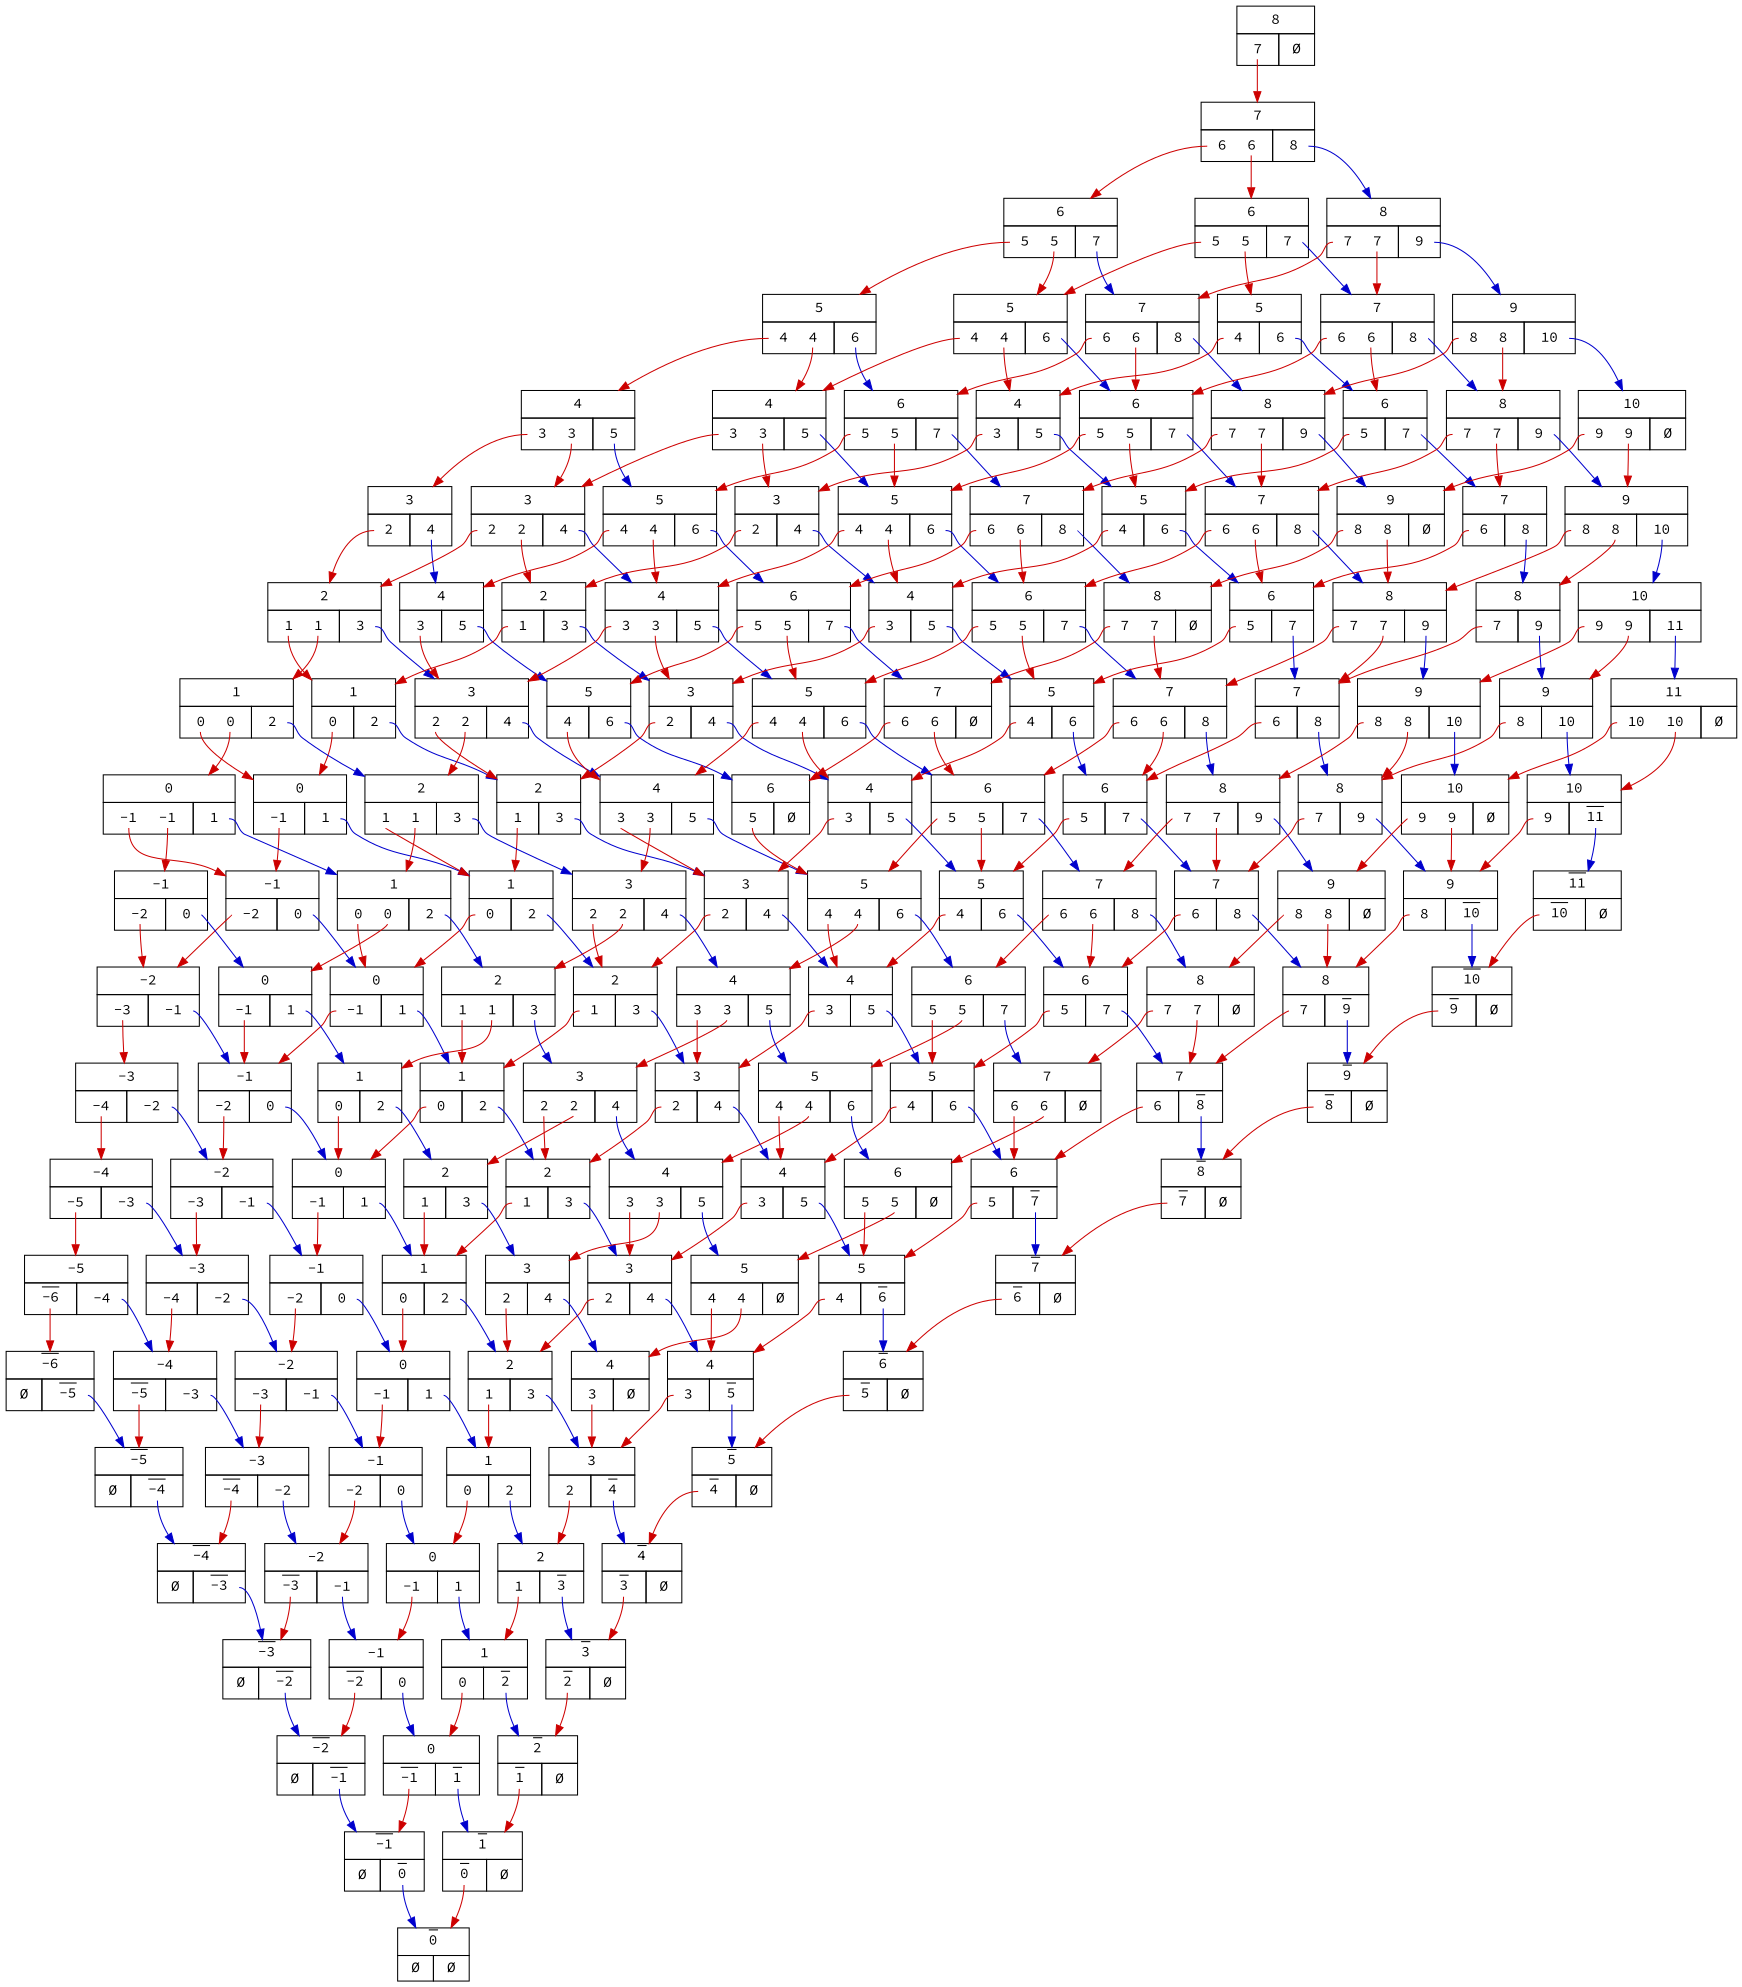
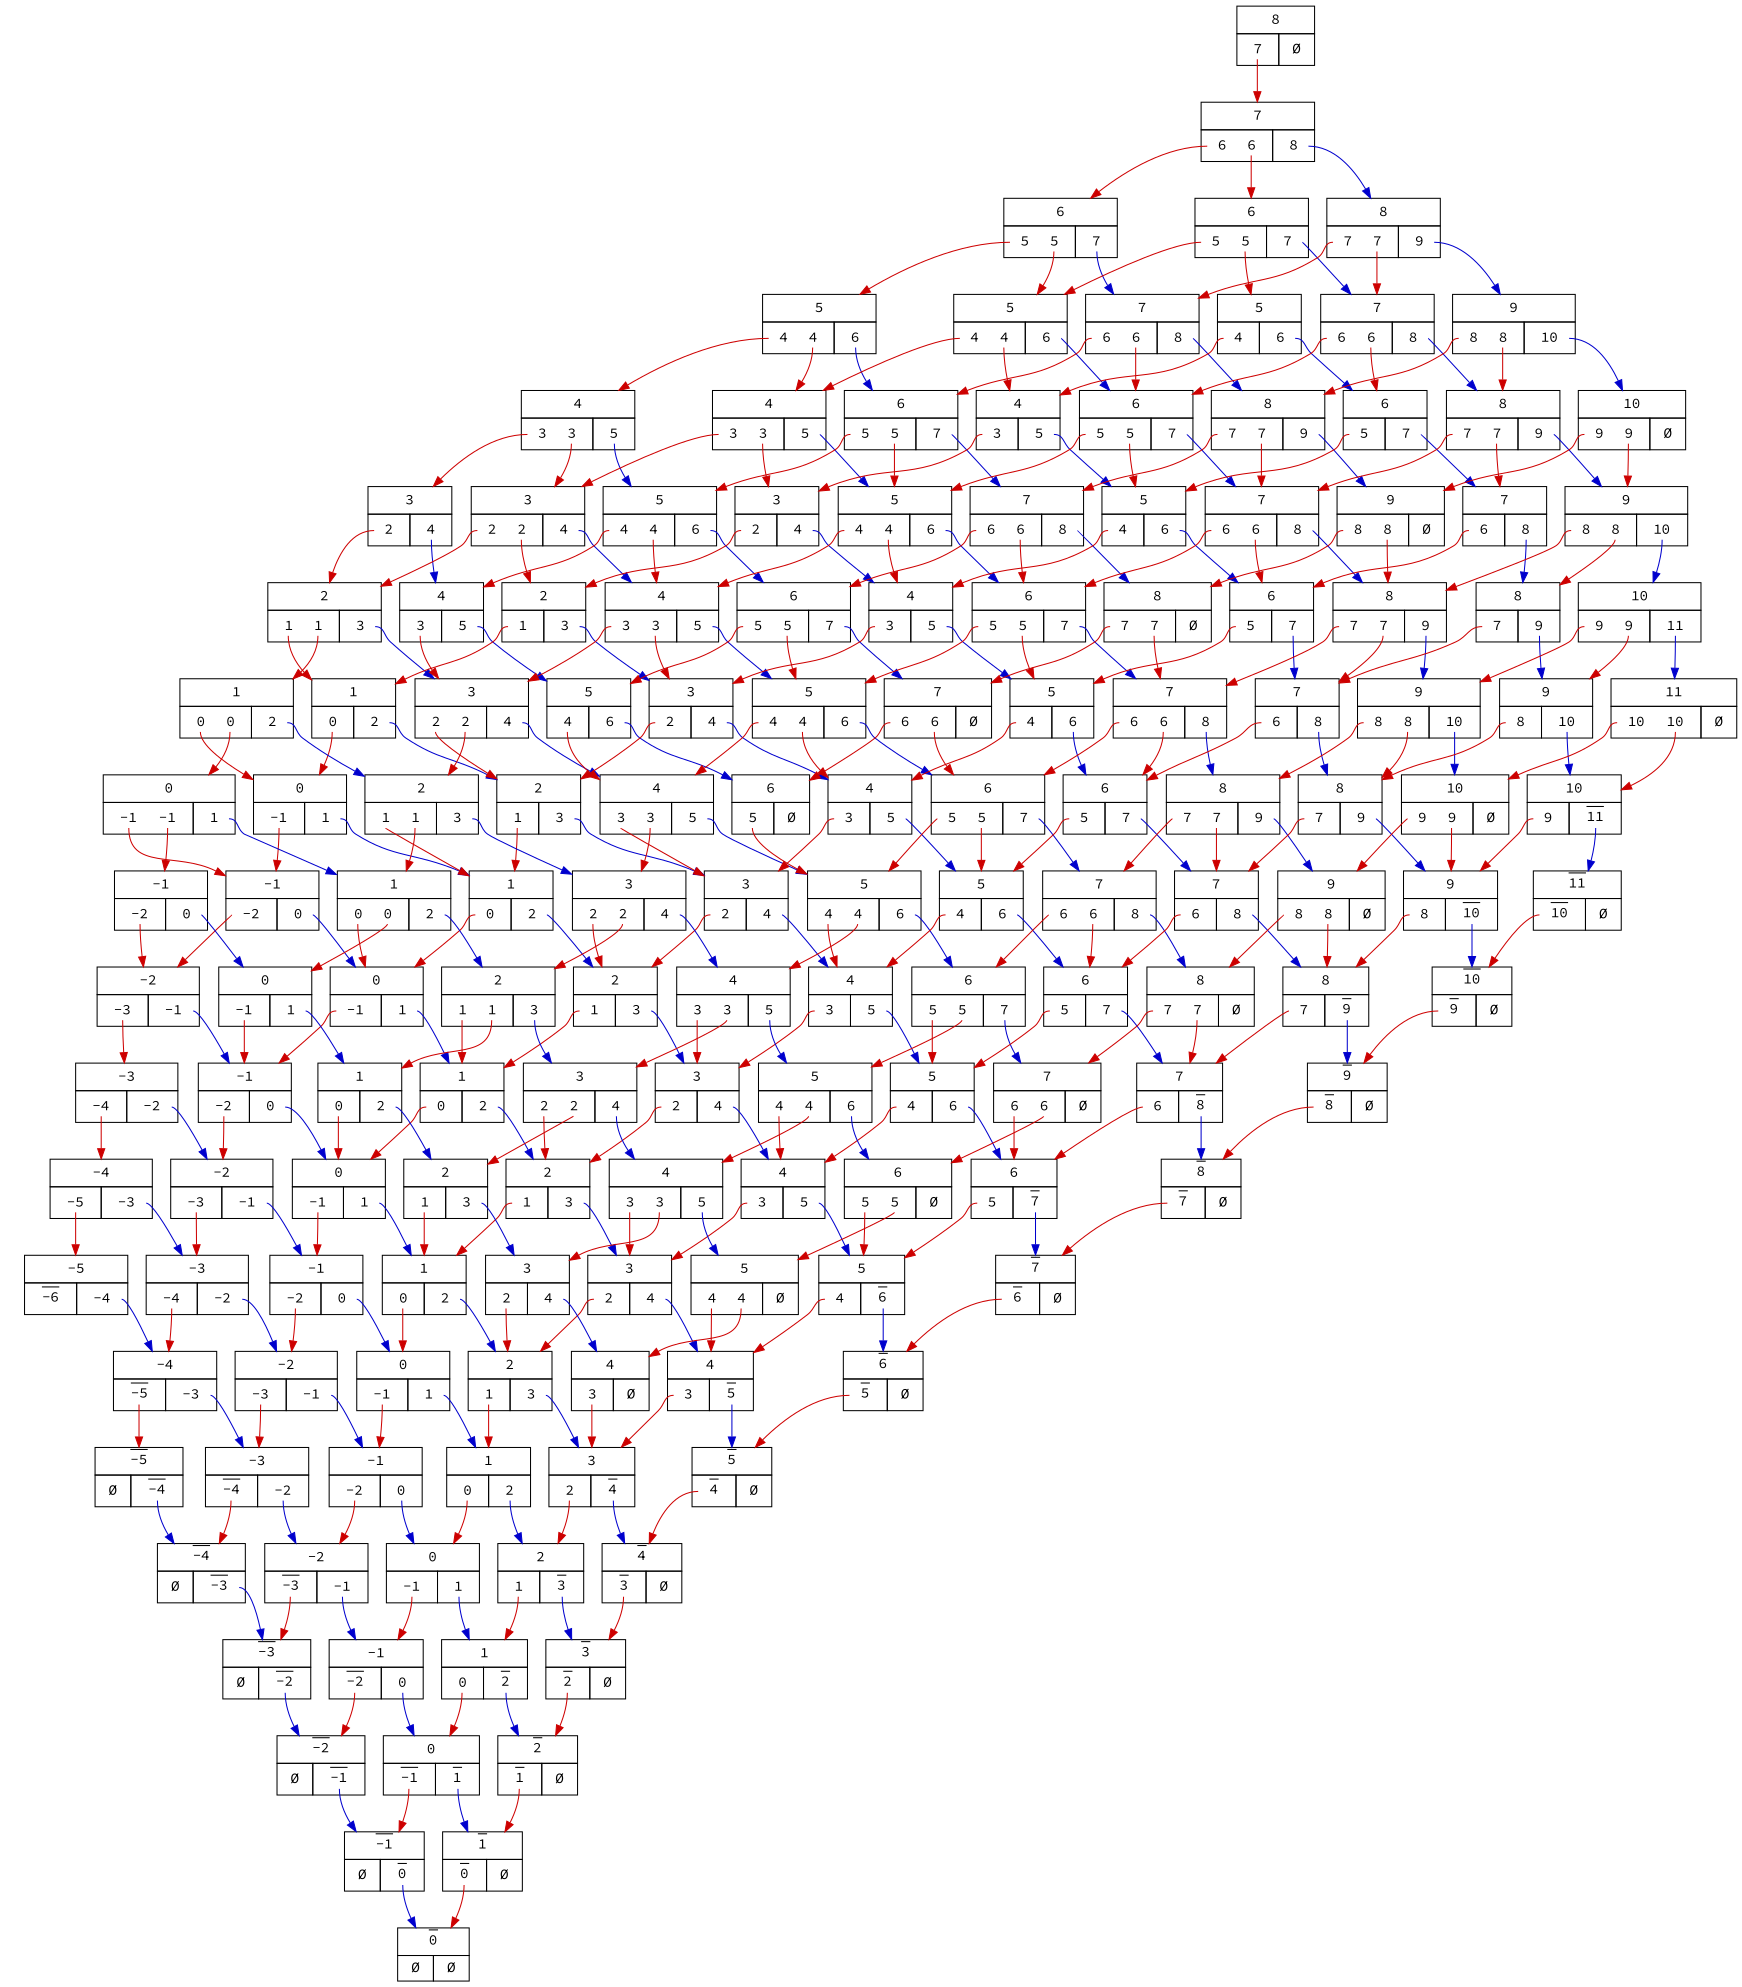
(50, 1381) -> none
